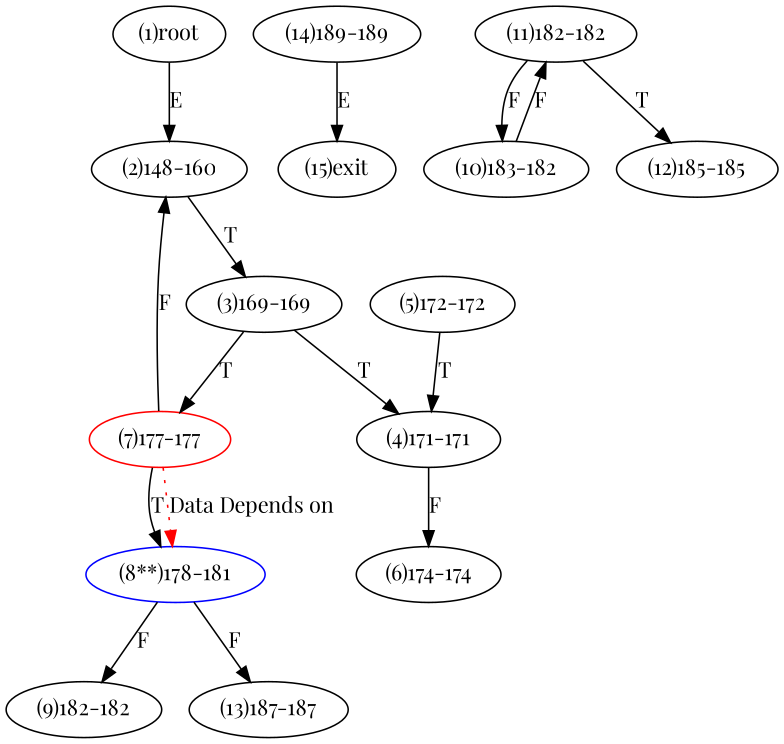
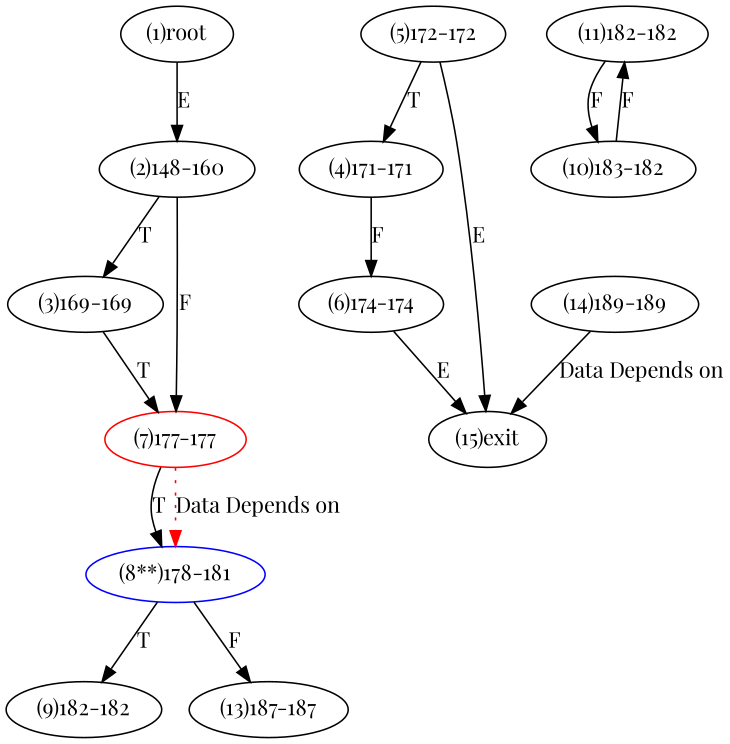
(344, 102) -> (641, 372)
(697, 169) -> none
none -> (469, 228)
(157, 312) -> (177, 297)
(340, 367) -> none
none -> (425, 367)
(144, 642) -> (144, 642)
